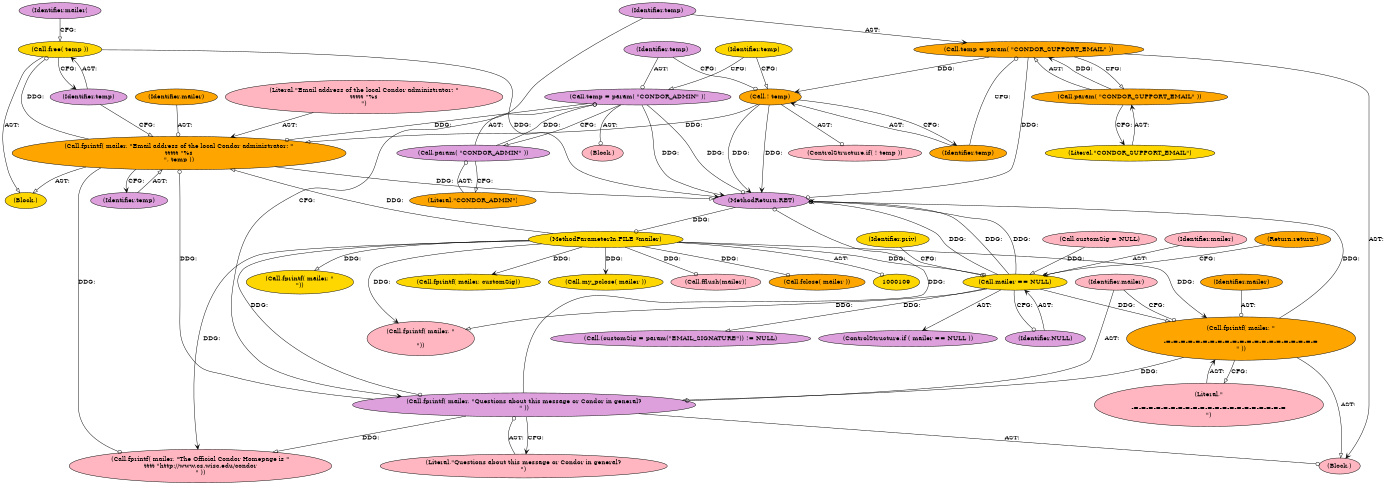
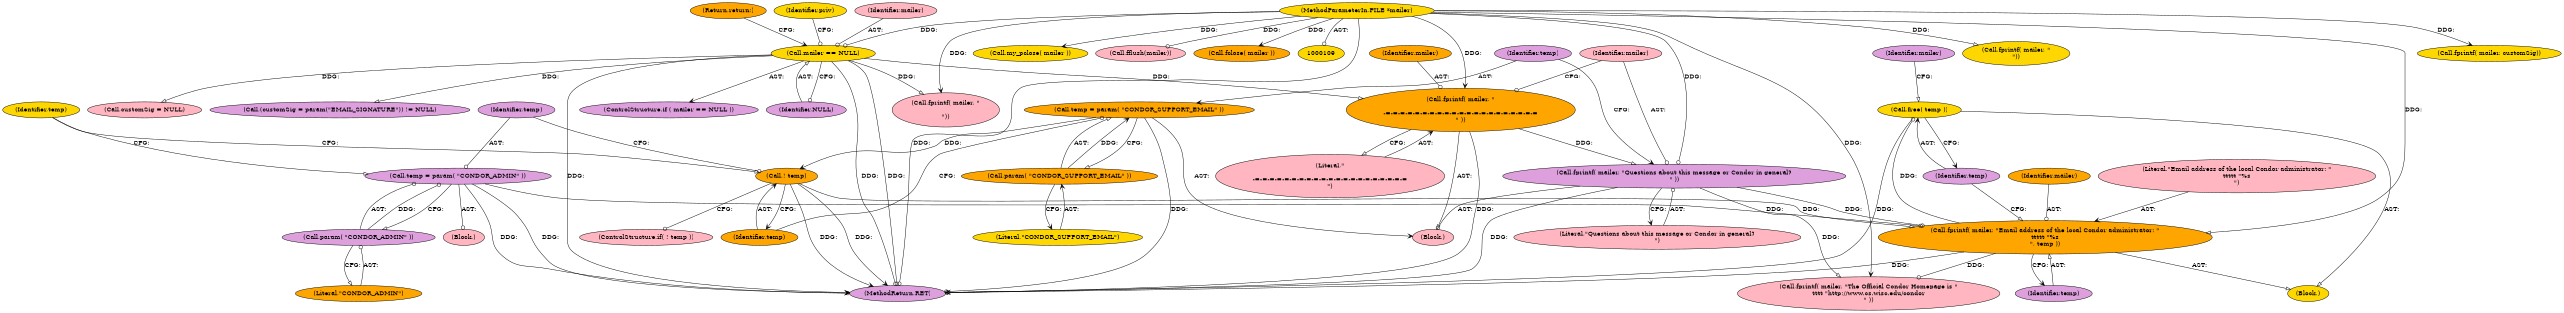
(826, 125) -> (726, 209)
(687, 219) -> (1068, 82)
(714, 260) -> (1298, 31)
(1056, 262) -> (467, 65)
(1039, 311) -> (796, 82)
